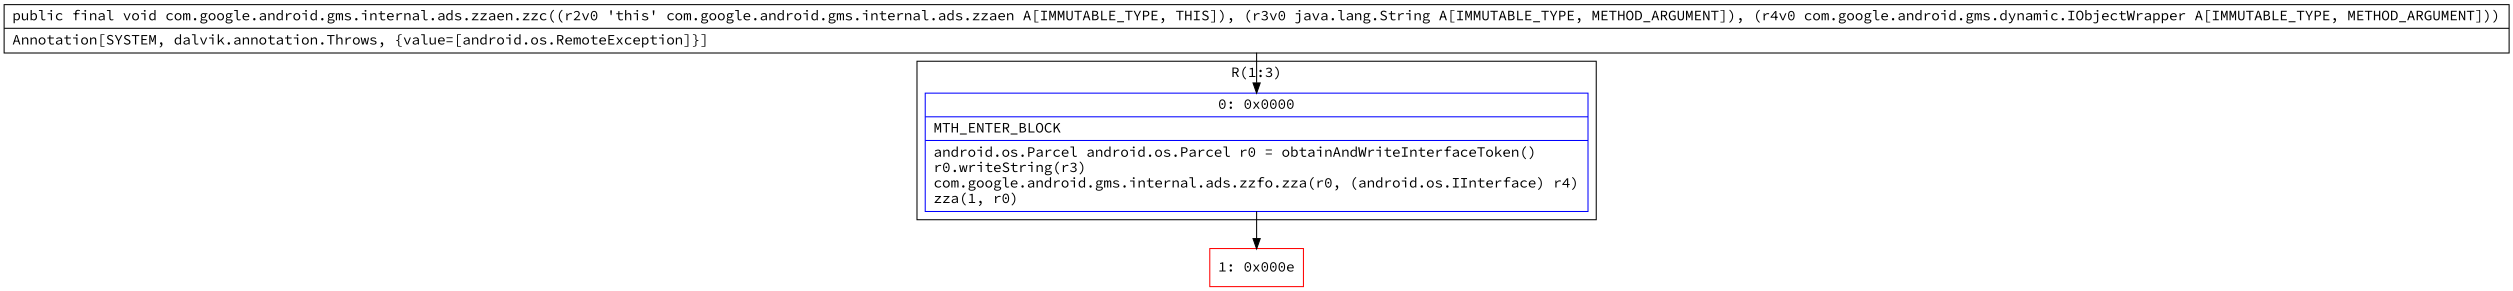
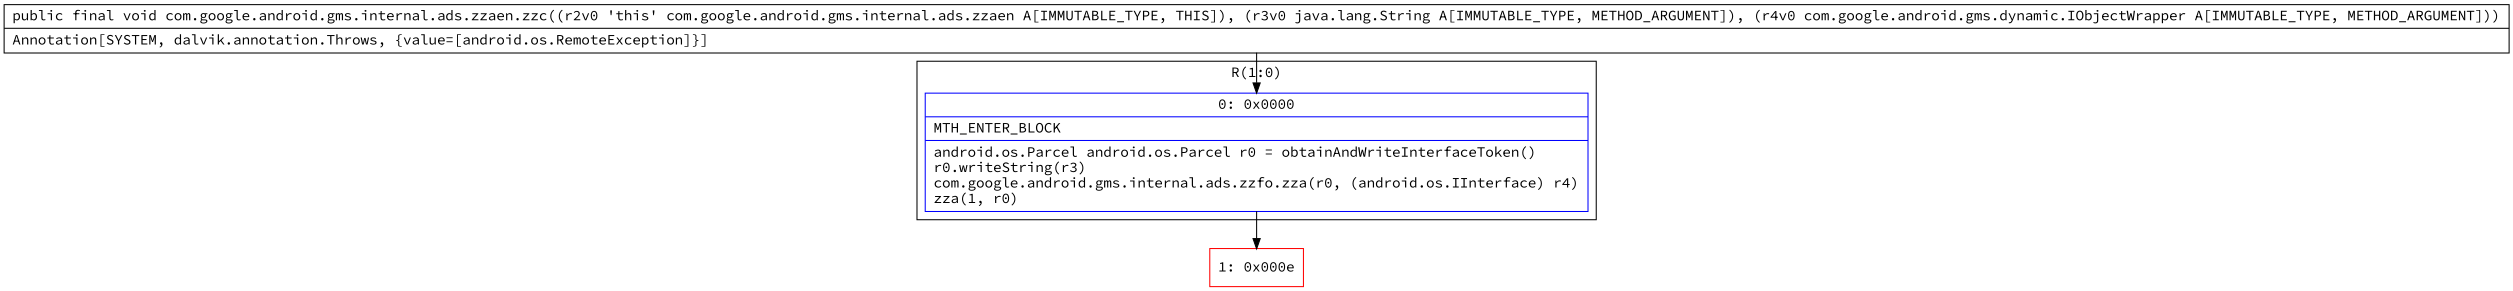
(1257, 73) -> (1257, 73)
